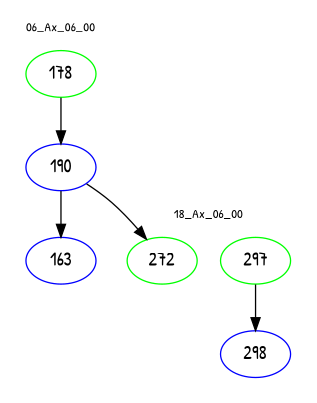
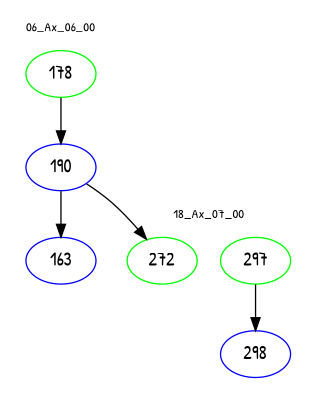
(209, 215) -> (209, 215)
